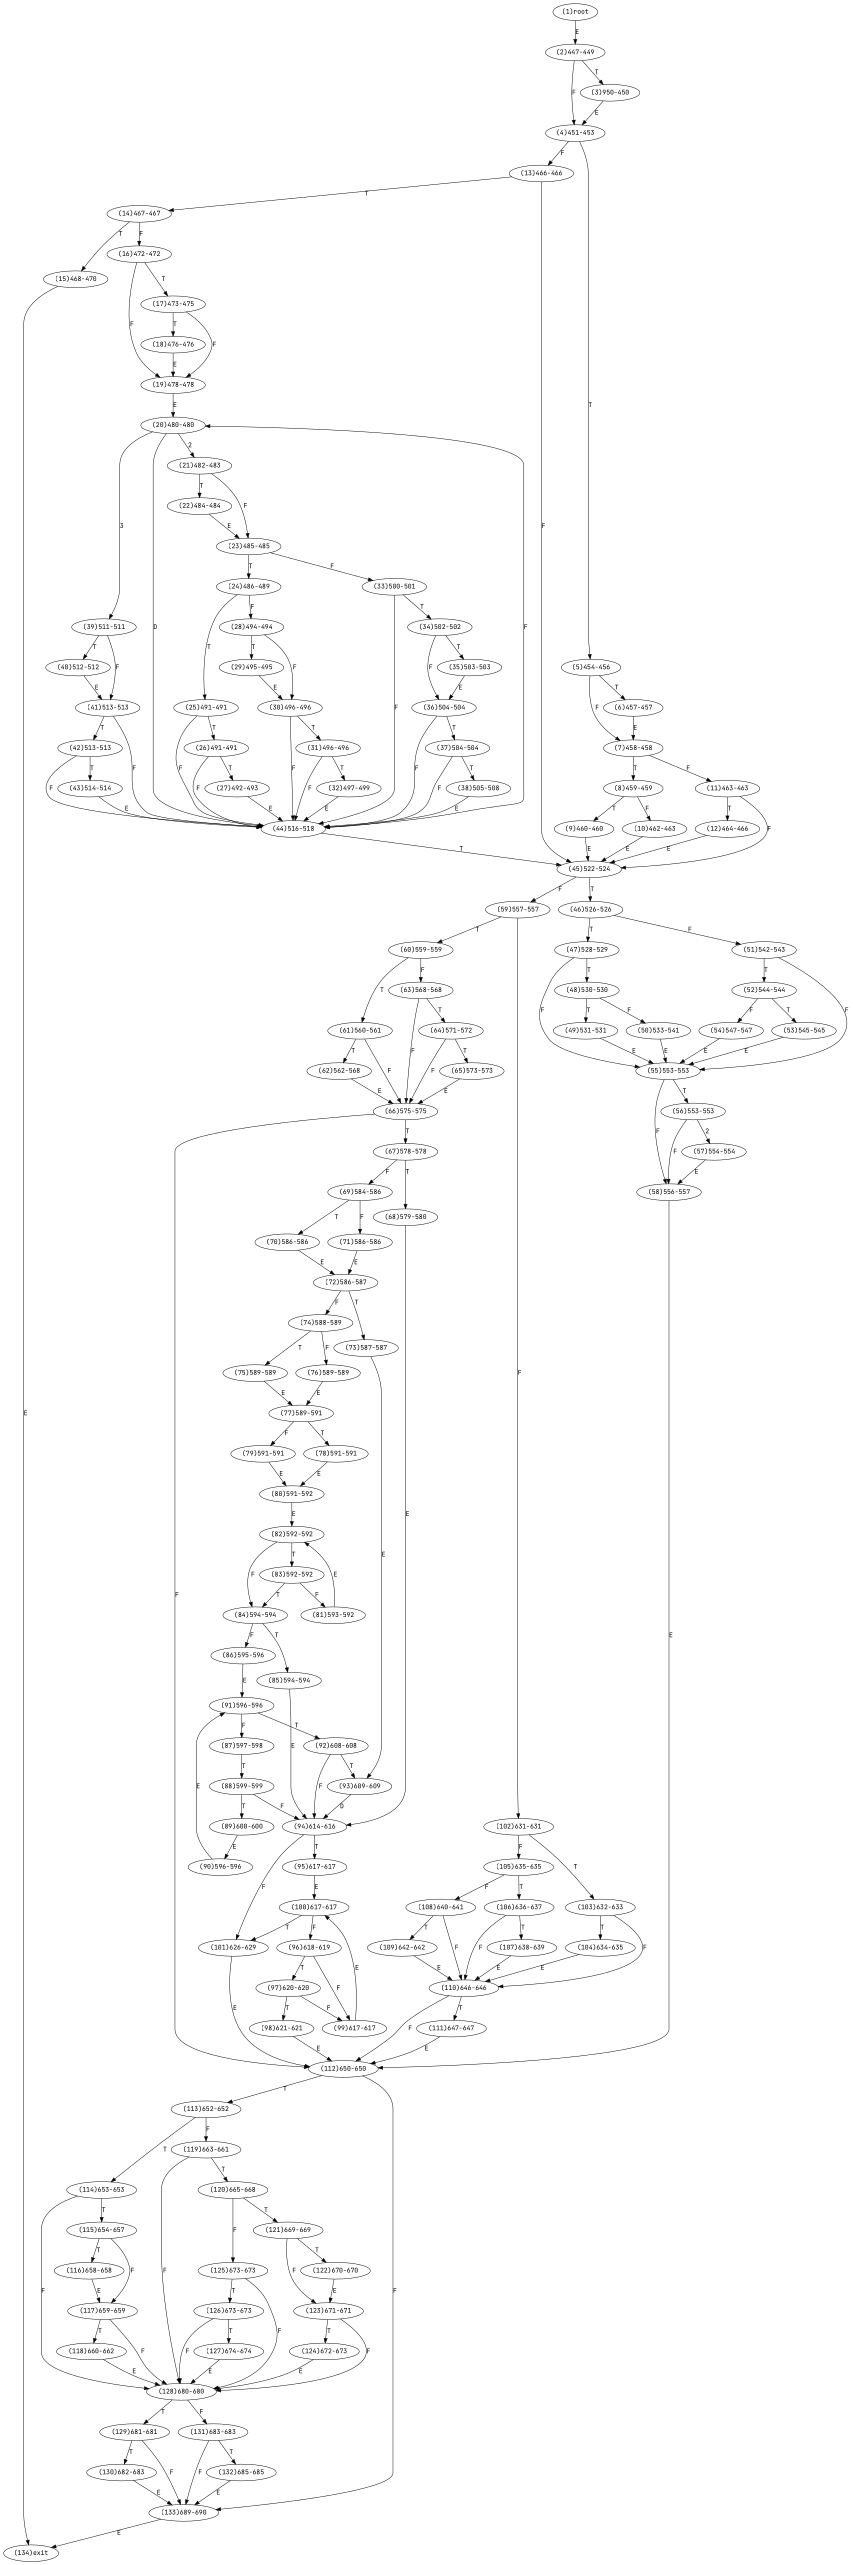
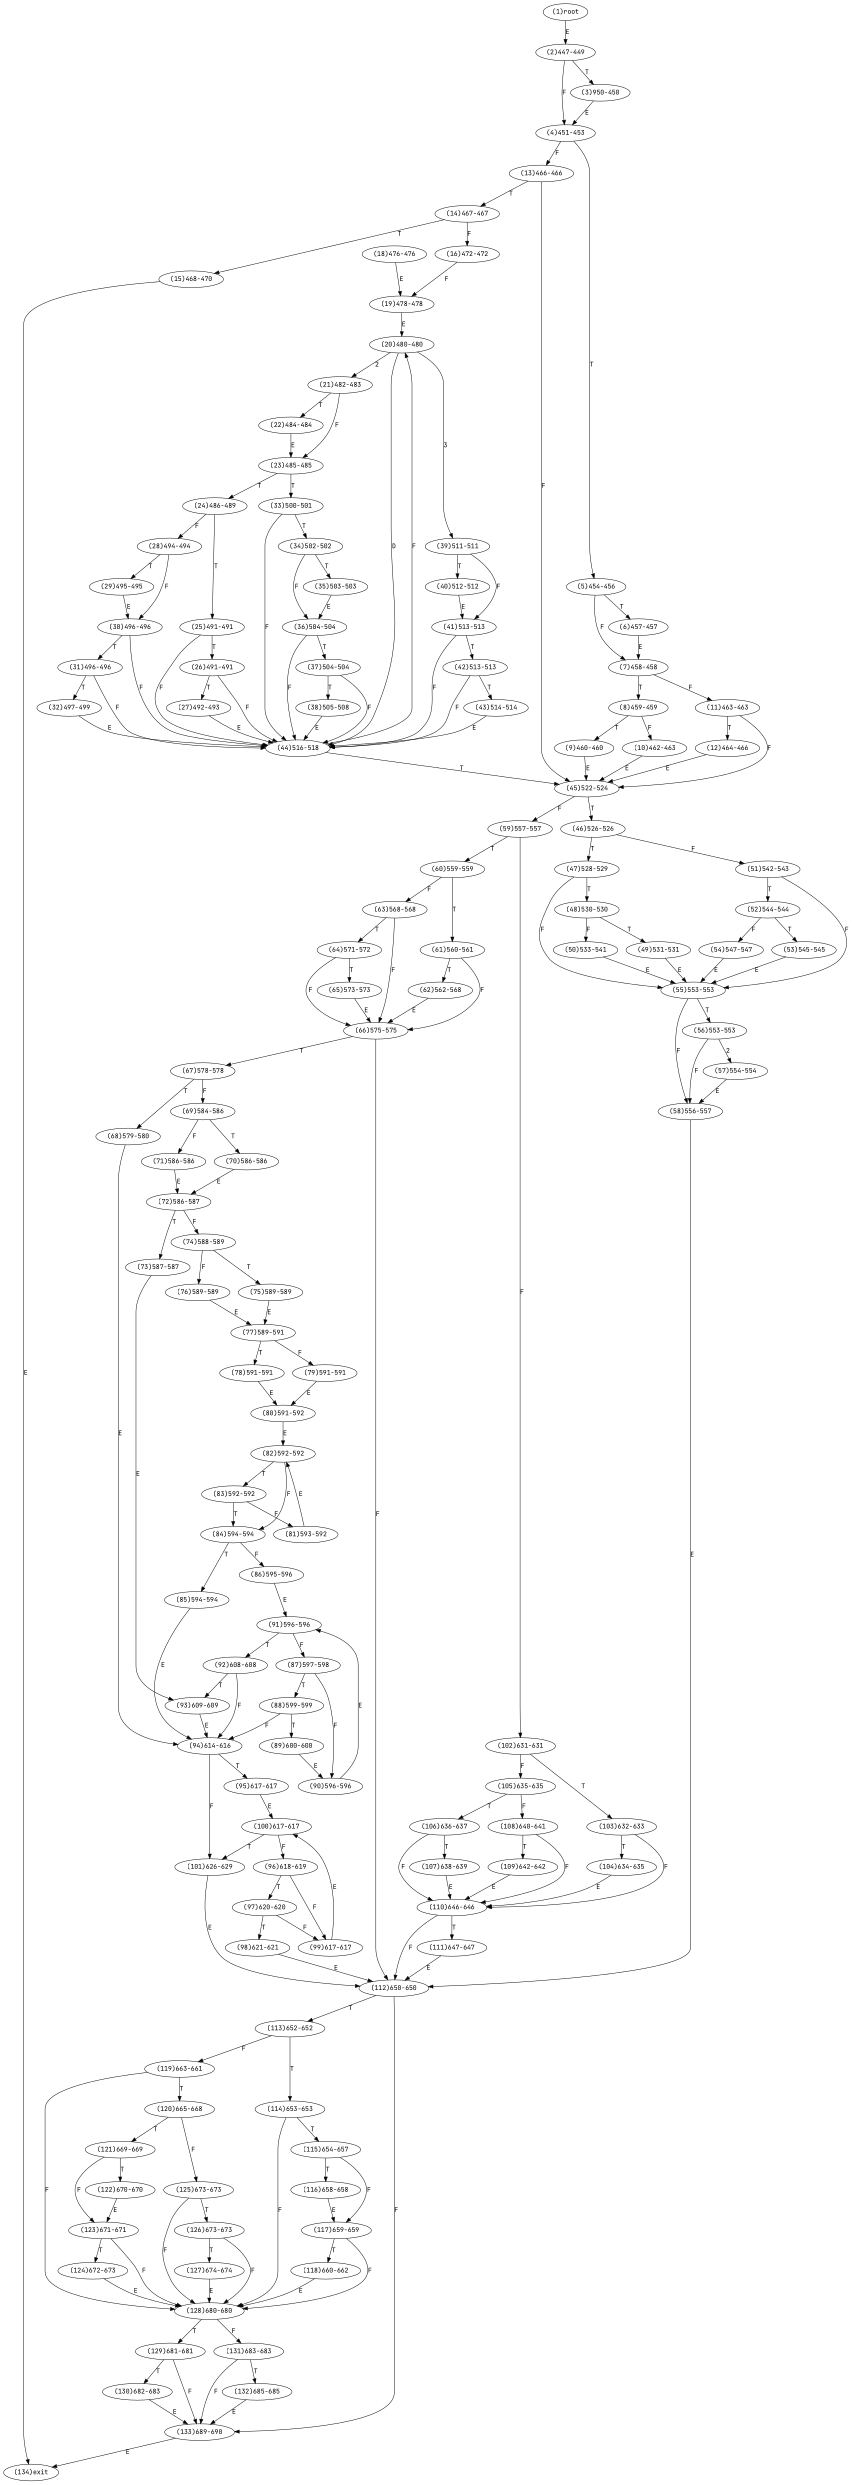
(173, 304) -> none
(332, 567) -> (293, 486)
none -> (333, 1721)
(342, 1807) -> (207, 1726)
